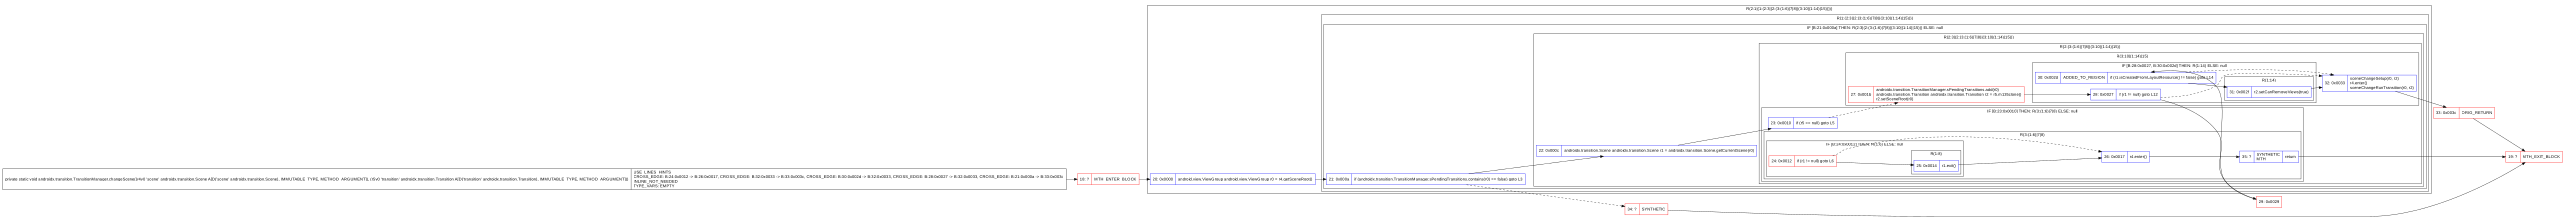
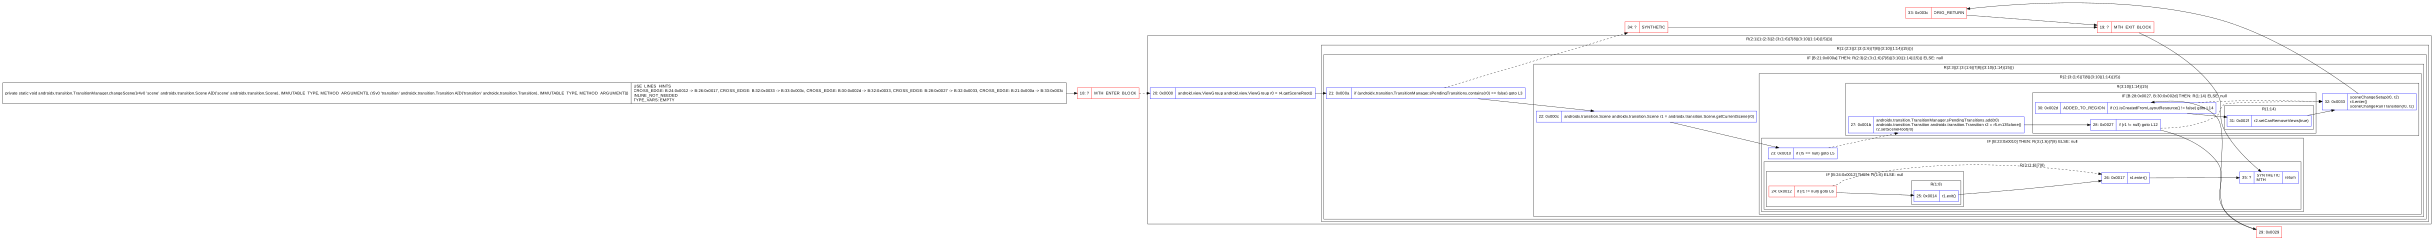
(1936, 95) -> (1936, 125)
(2401, 157) -> (2214, 89)
(1143, 179) -> (1143, 93)
